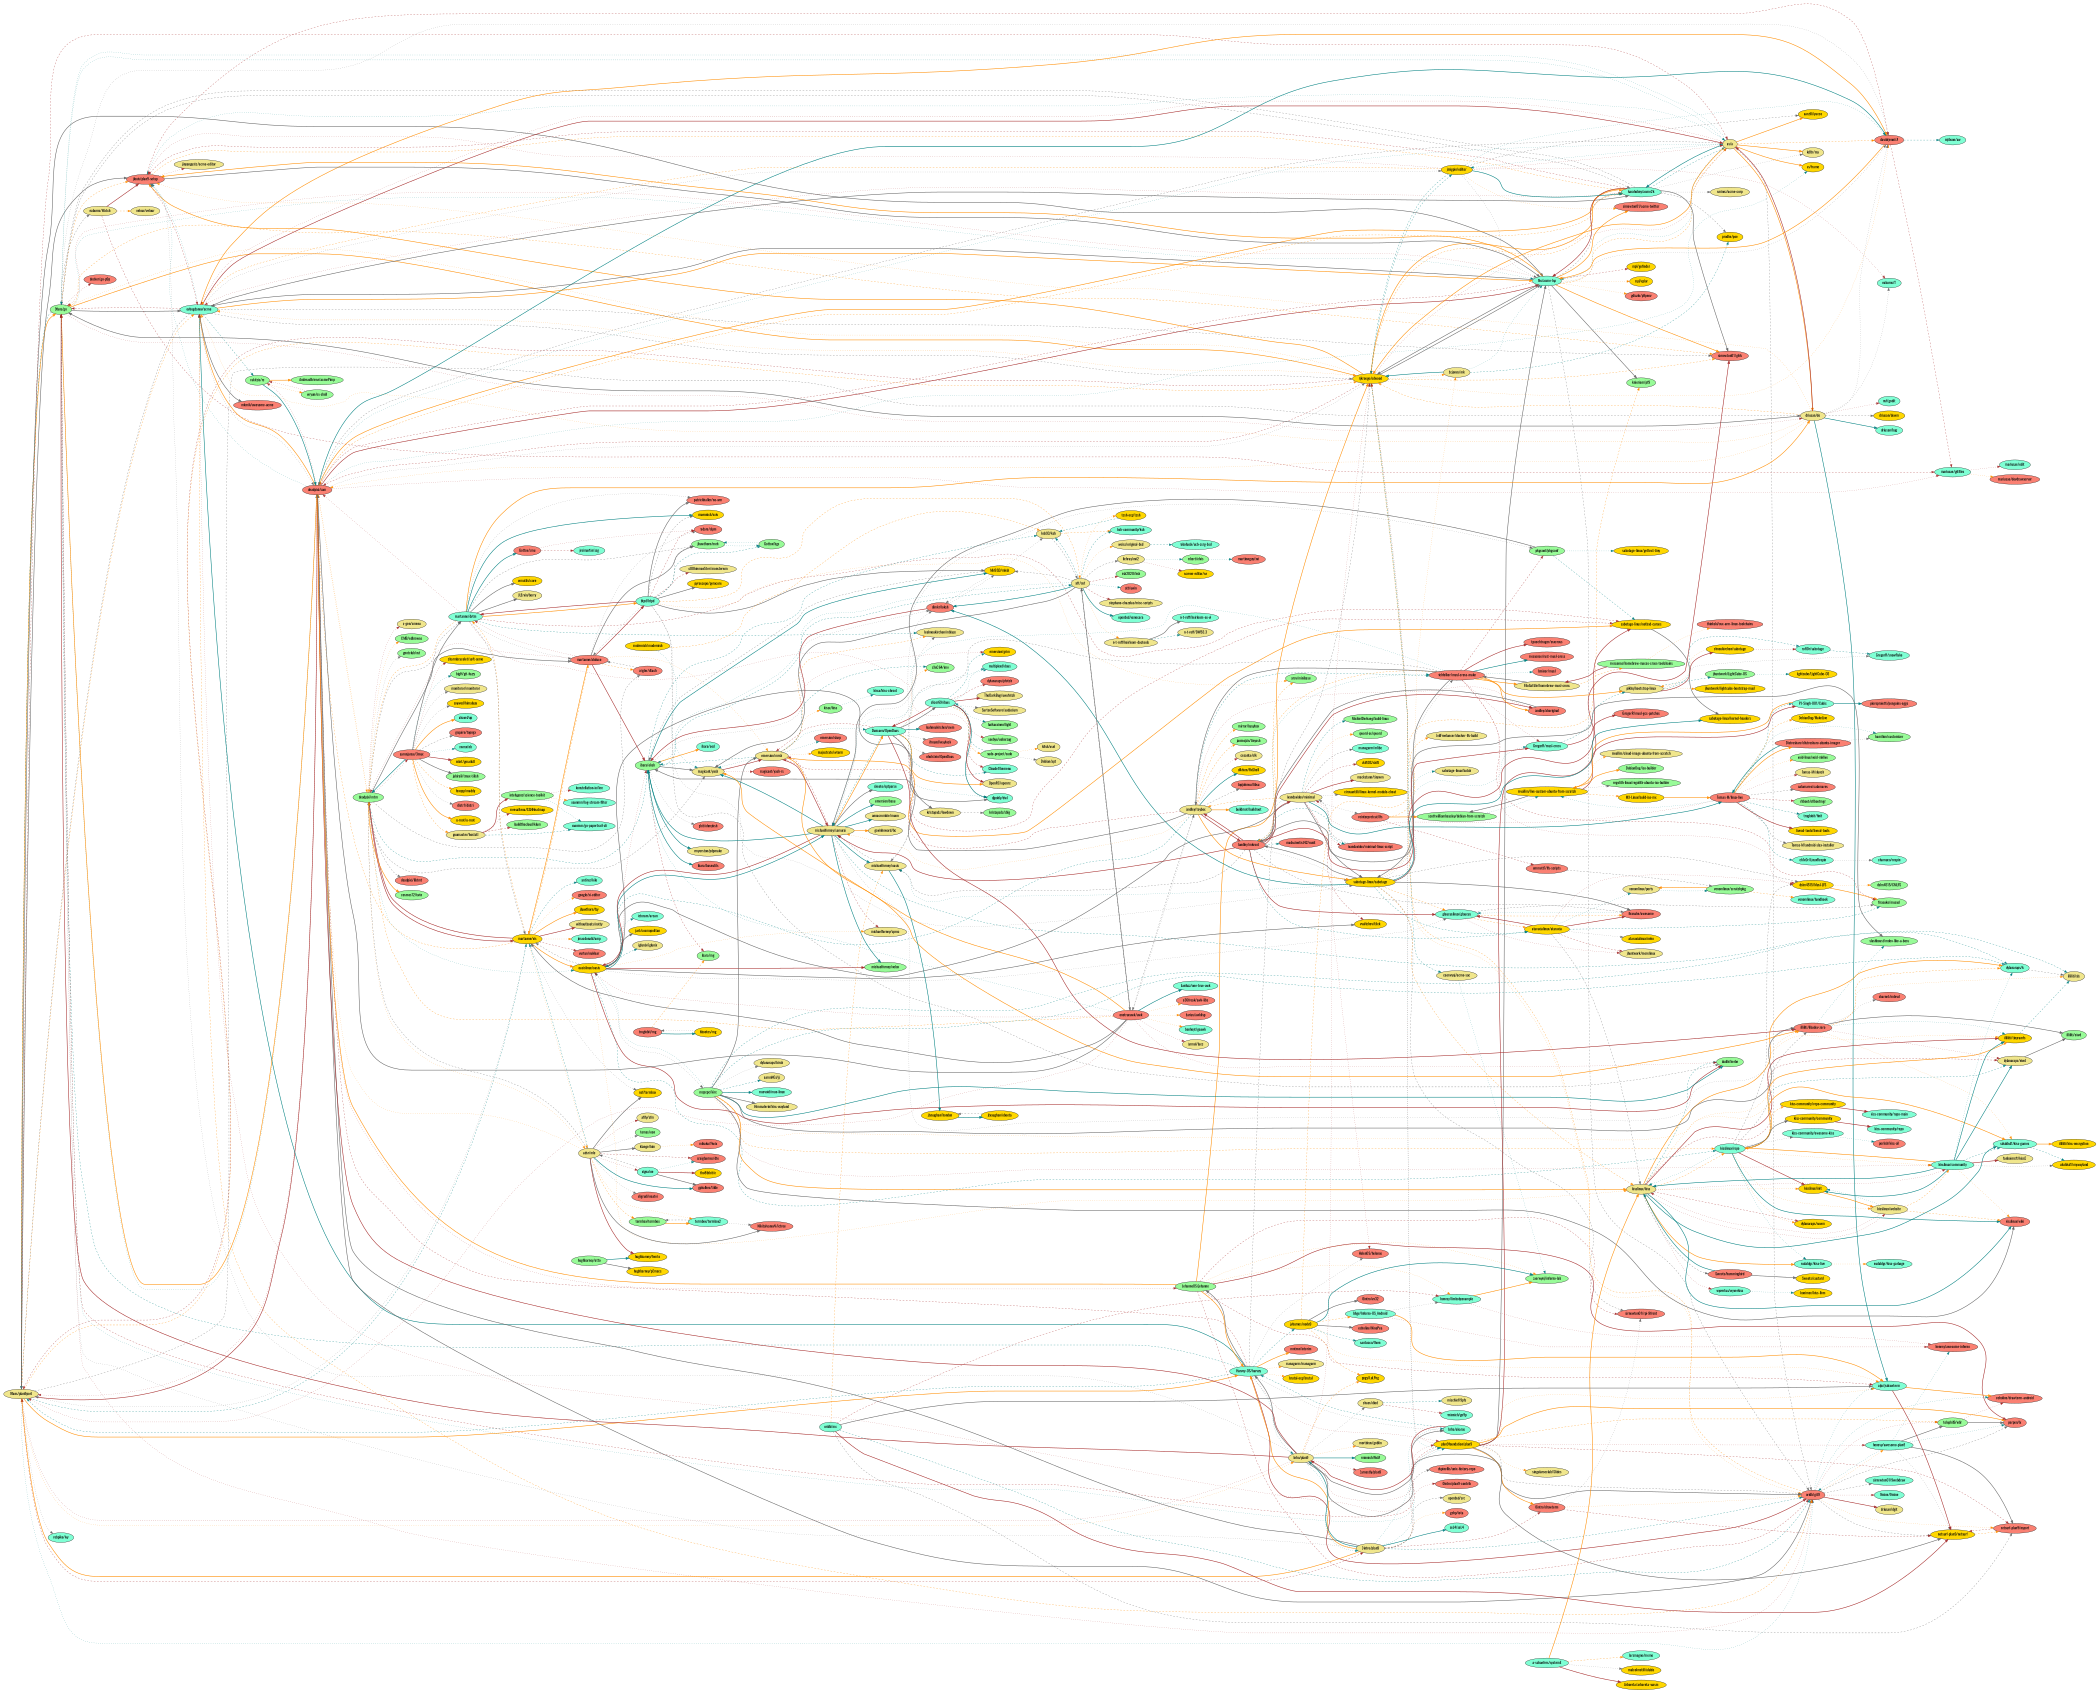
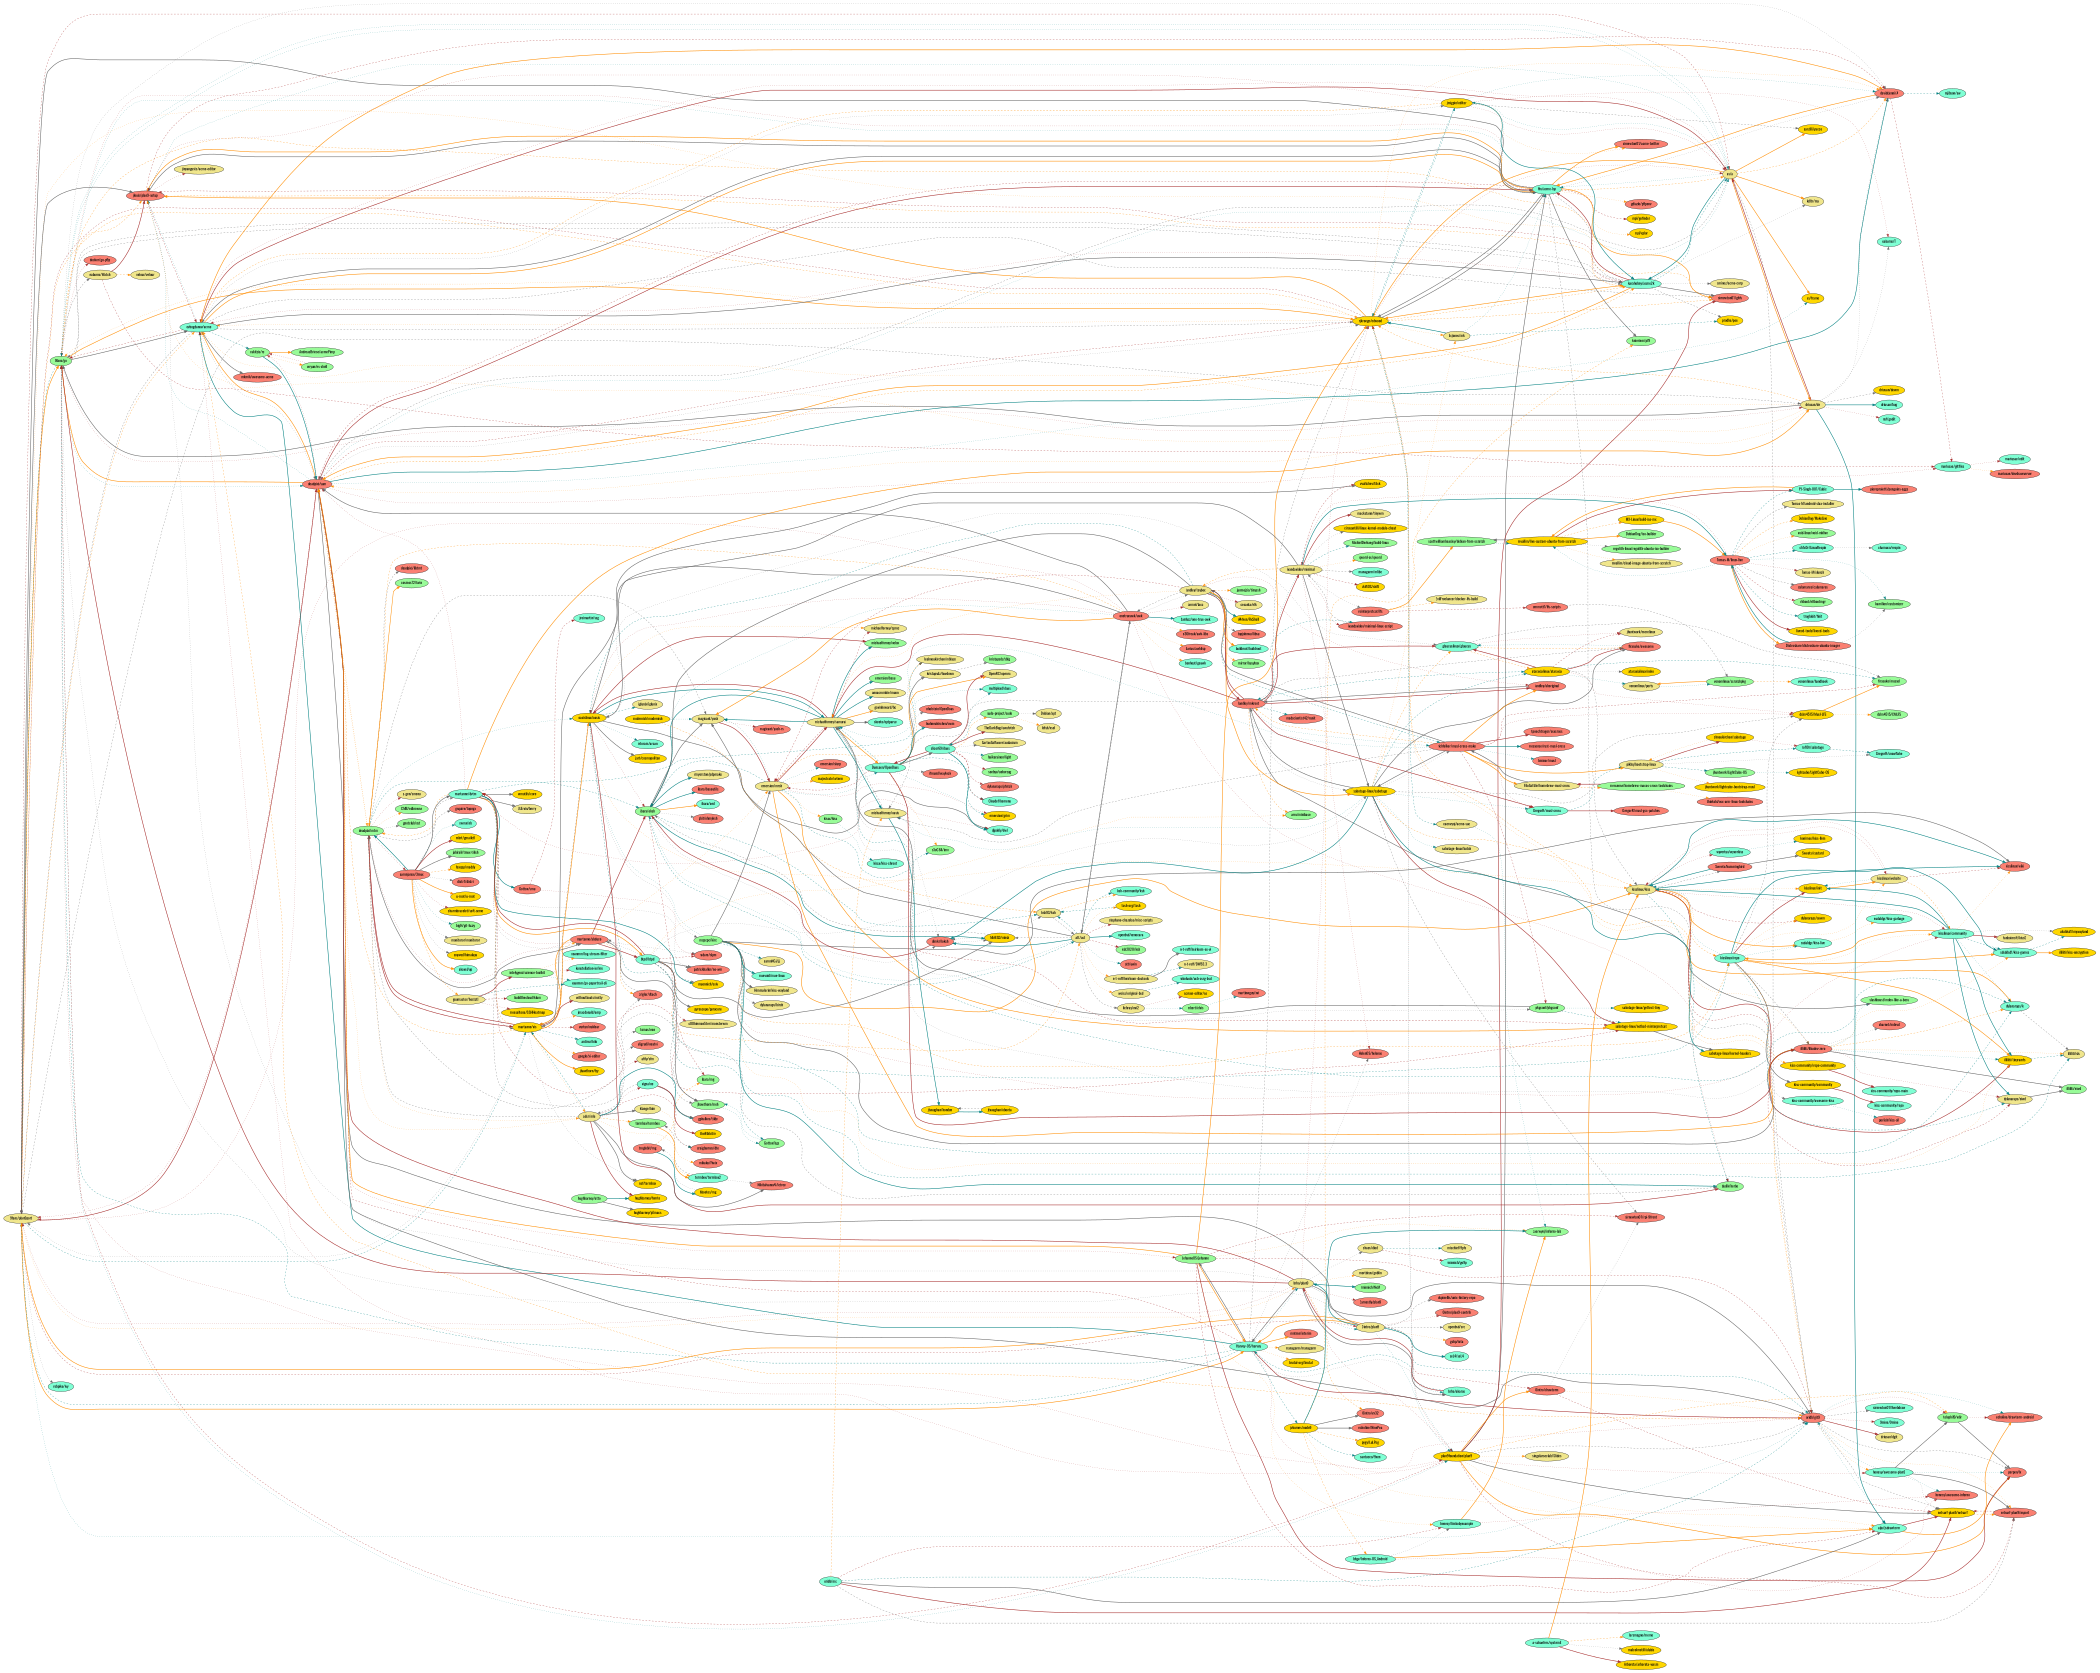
none -> (333, 111)
(1641, 625) -> (1641, 1027)
(1952, 1215) -> (1952, 873)
(1322, 1411) -> (1327, 1352)
